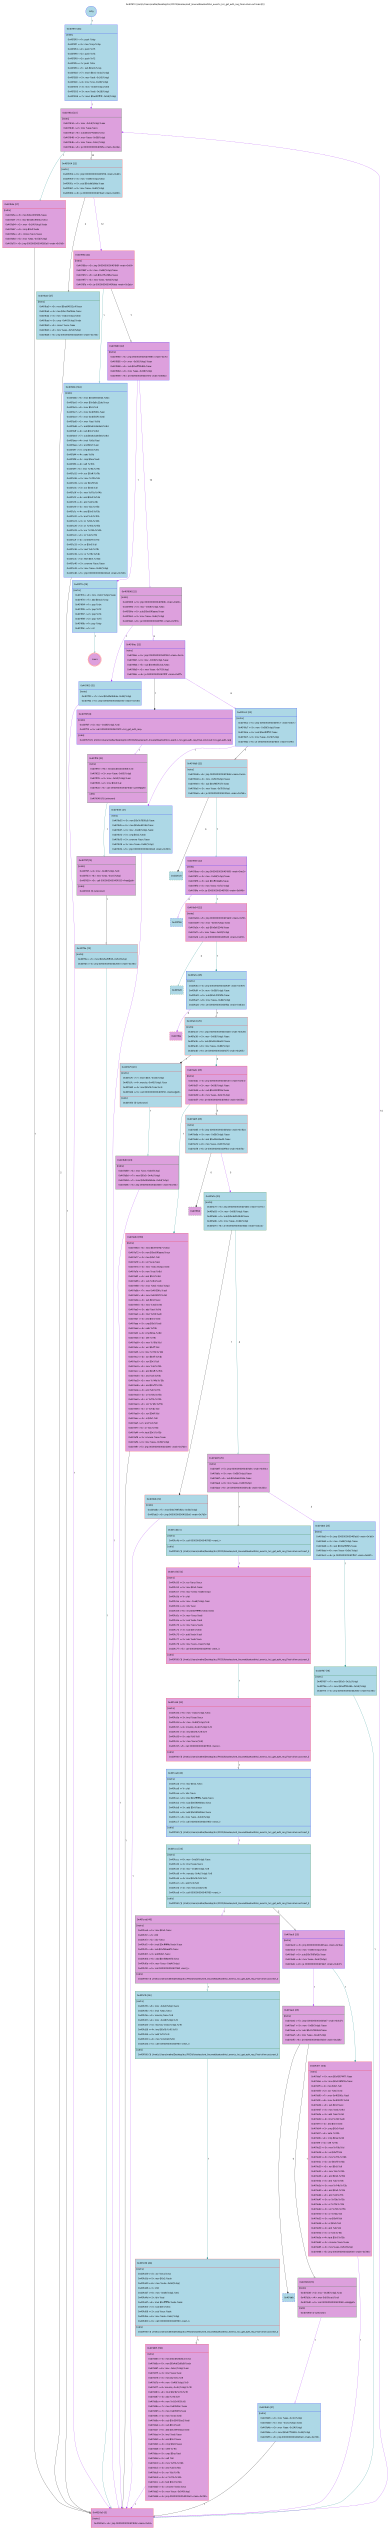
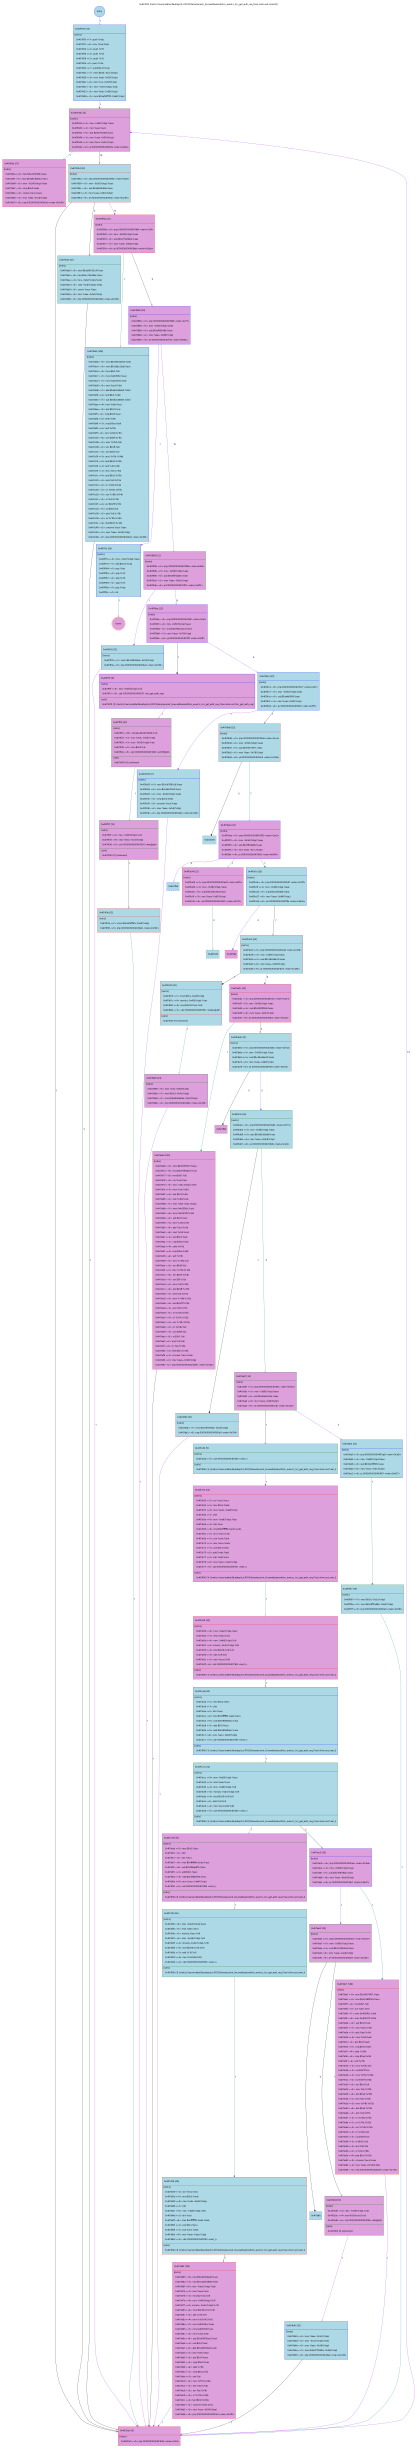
(216, 955) -> (262, 862)
(34, 1395) -> (55, 1330)
